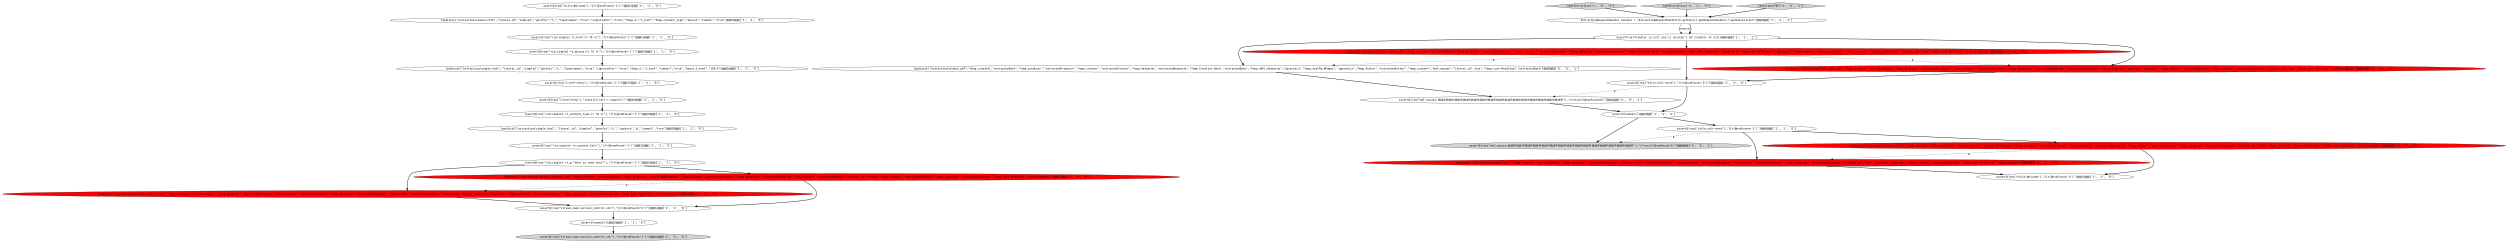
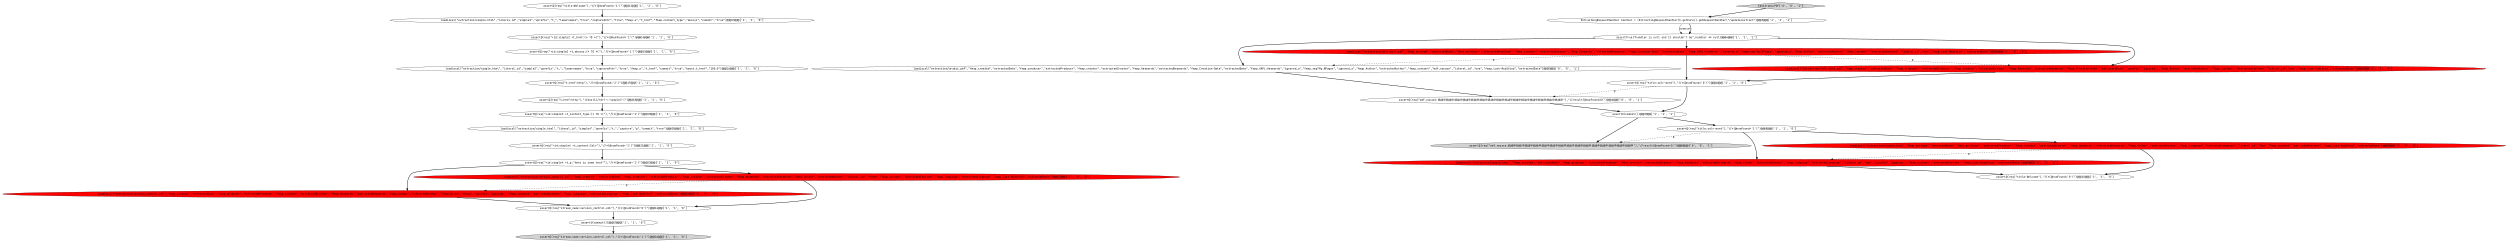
(1591, 6) -> none
(1687, 6) -> none
